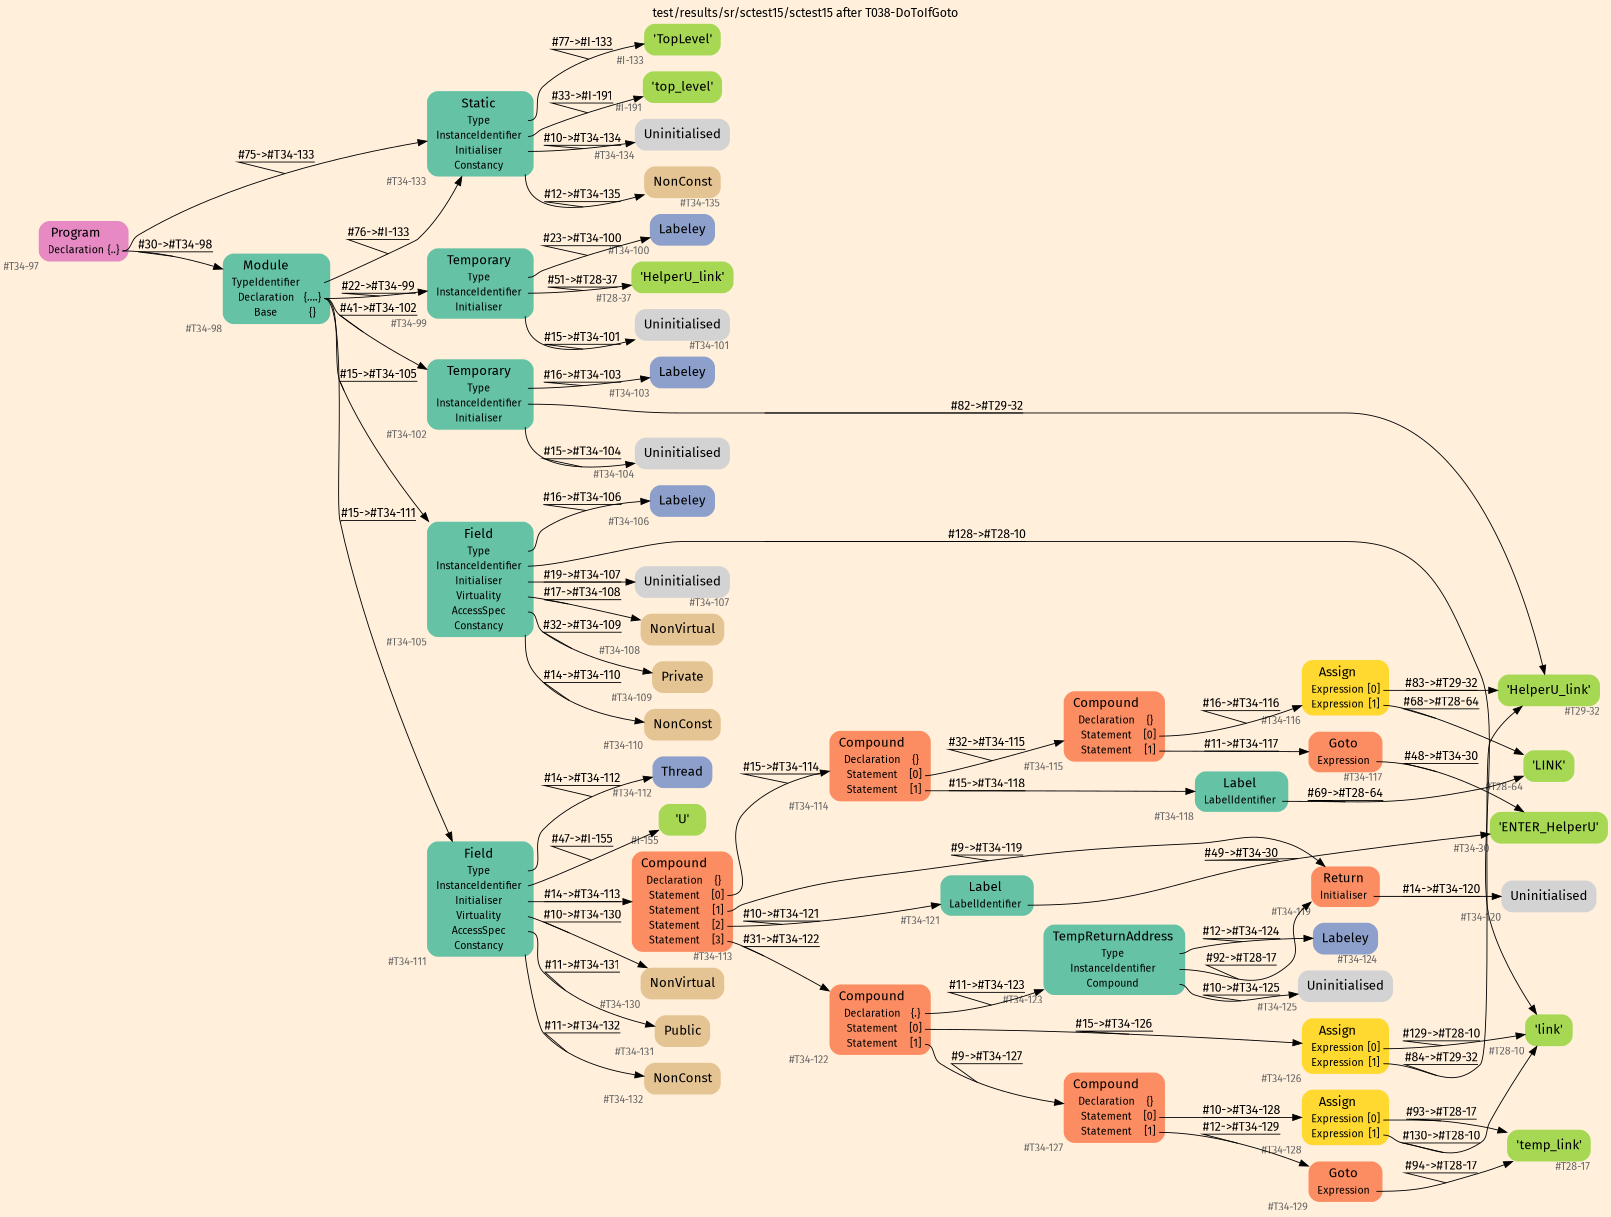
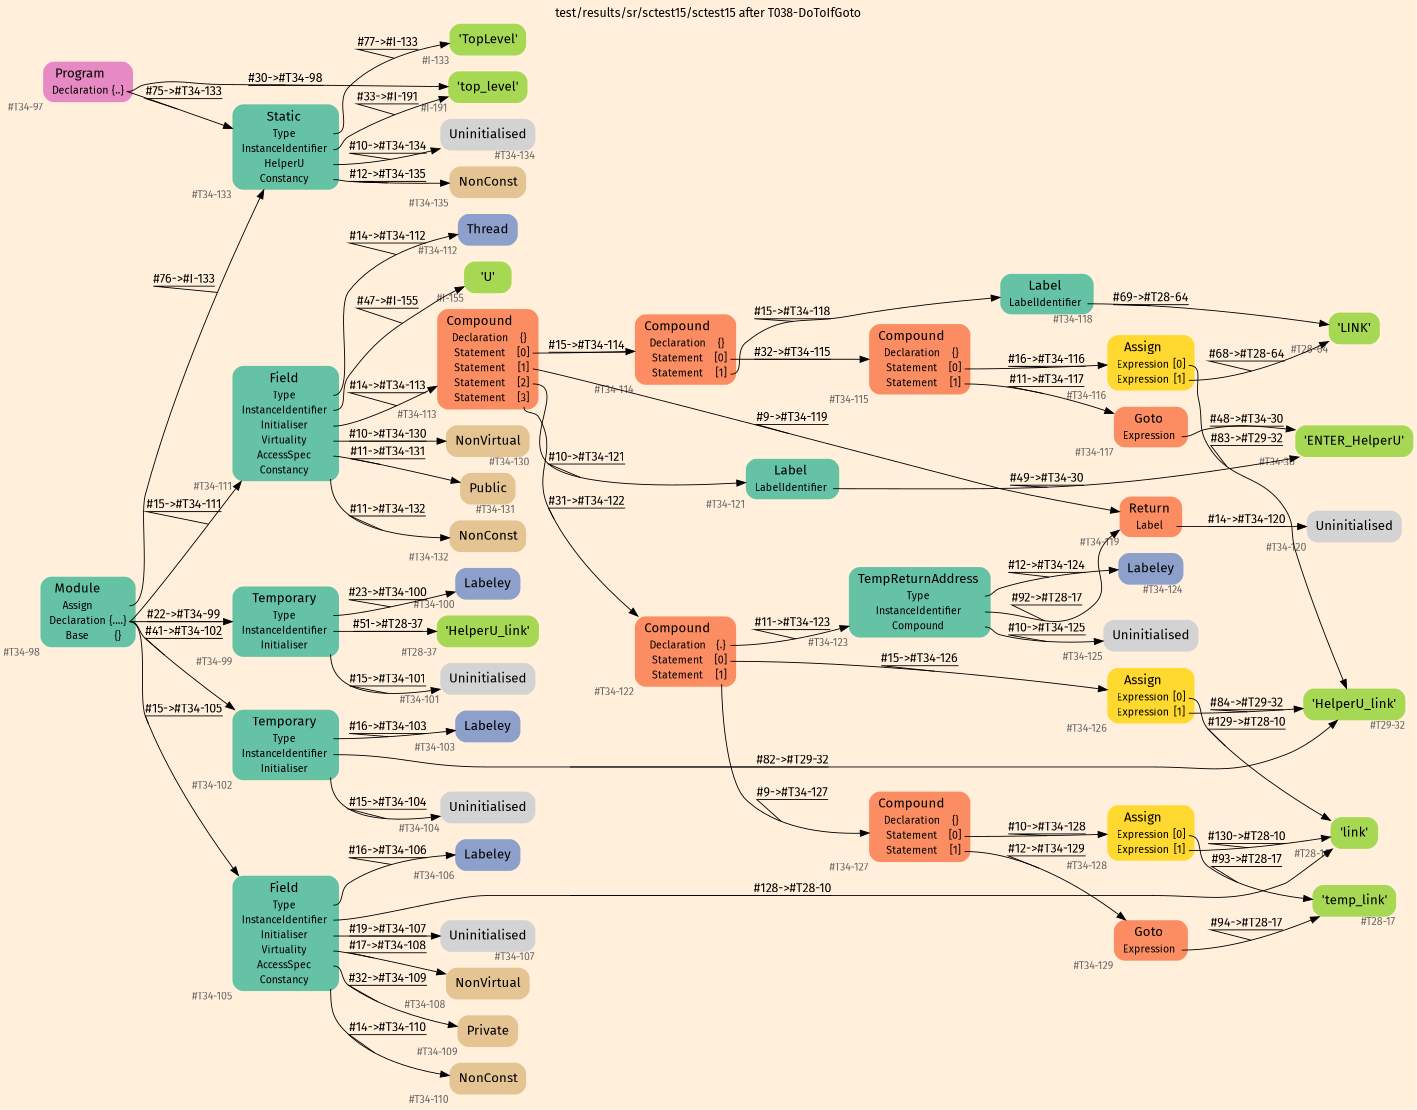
(479, 151) -> (284, 164)
(169, 255) -> (282, 85)
(266, 283) -> (77, 606)
(1344, 896) -> (1150, 526)
